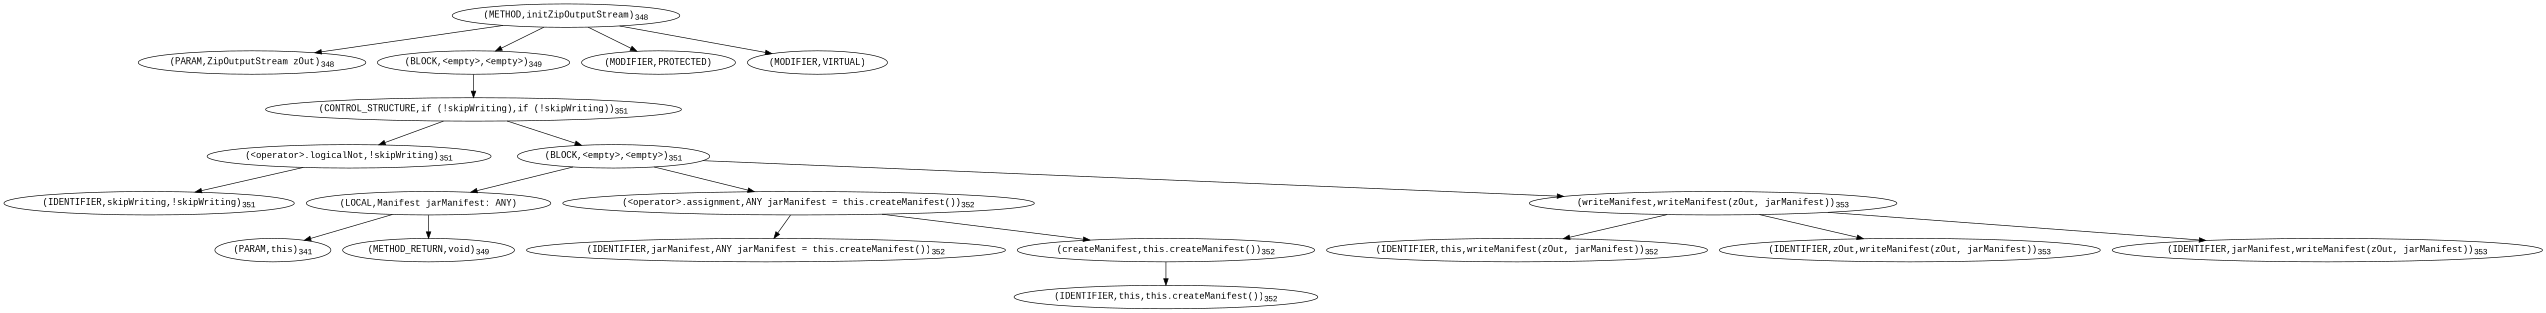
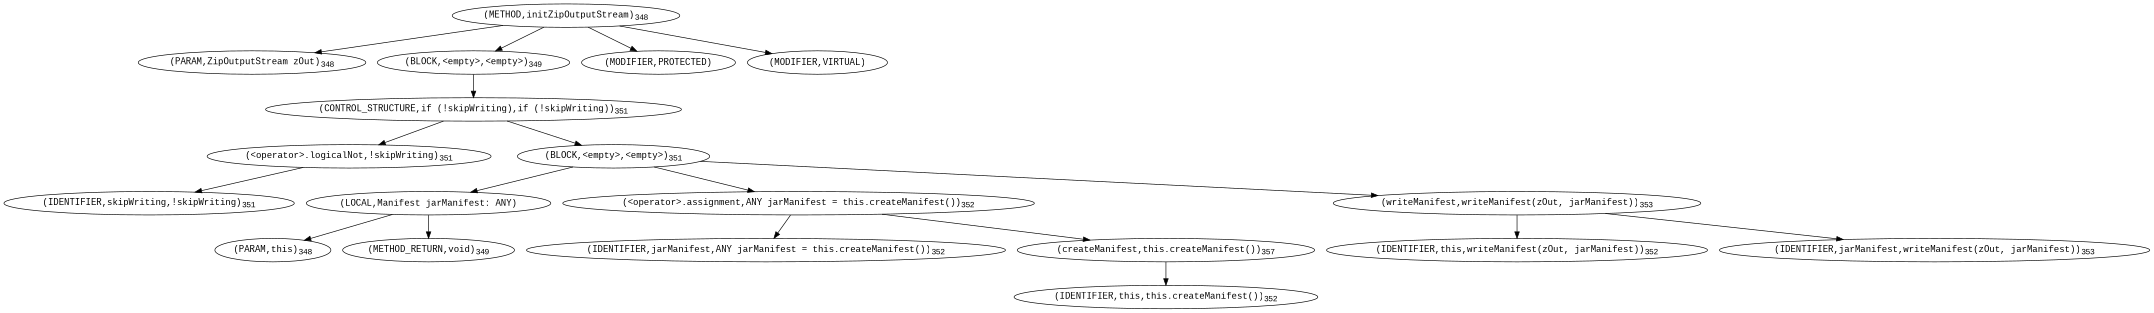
(305, 249) -> (305, 249)
(1268, 249) -> (1268, 249)
(1910, 250) -> none
